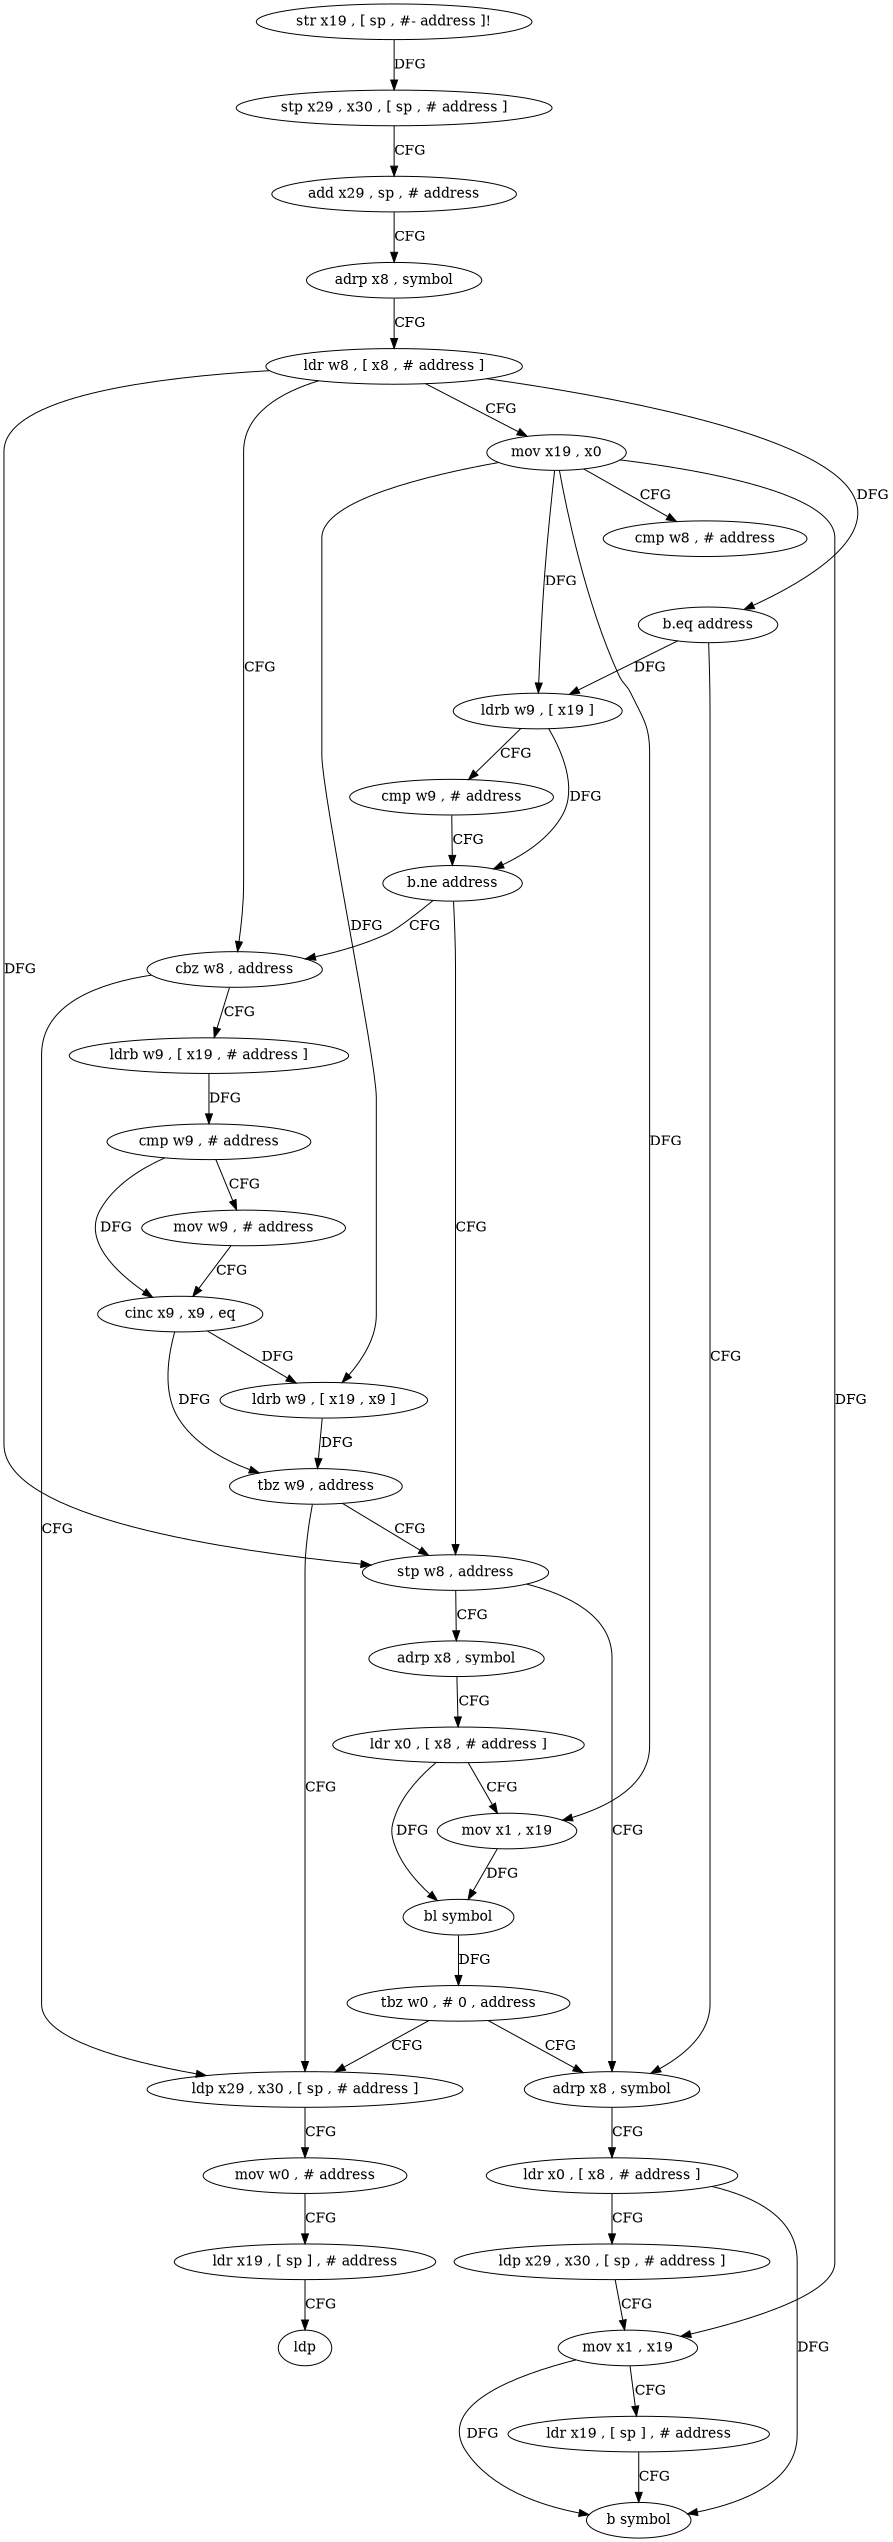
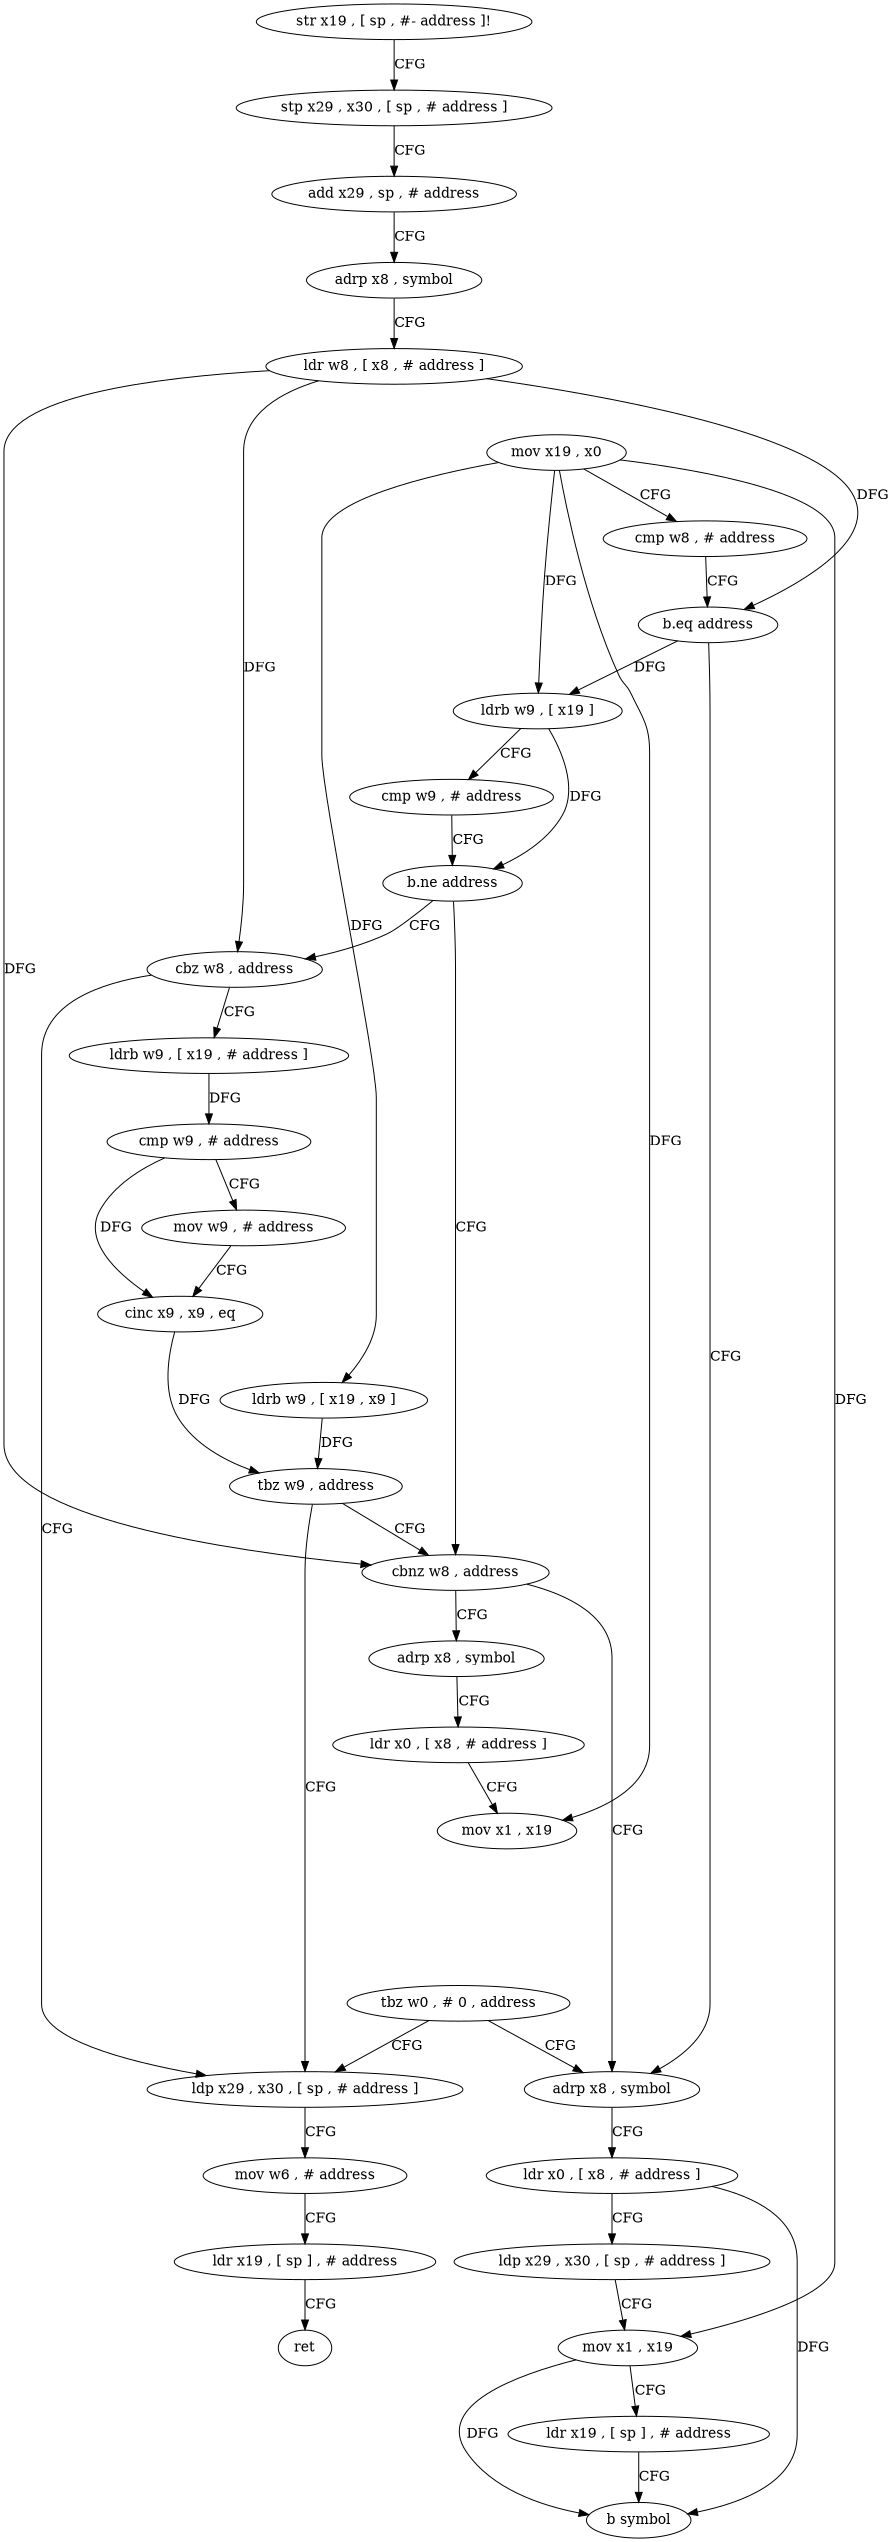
(410, 65) -> (410, 65)
(472, 408) -> none
none -> (706, 577)
(260, 668) -> (260, 668)
(247, 1355) -> none
(456, 1573) -> (456, 1573)
(458, 1917) -> none
(305, 2176) -> (305, 2176)
(305, 2348) -> (305, 2348)
